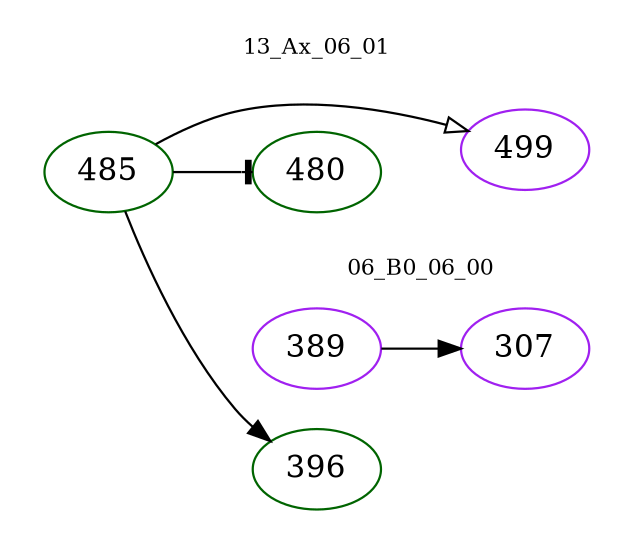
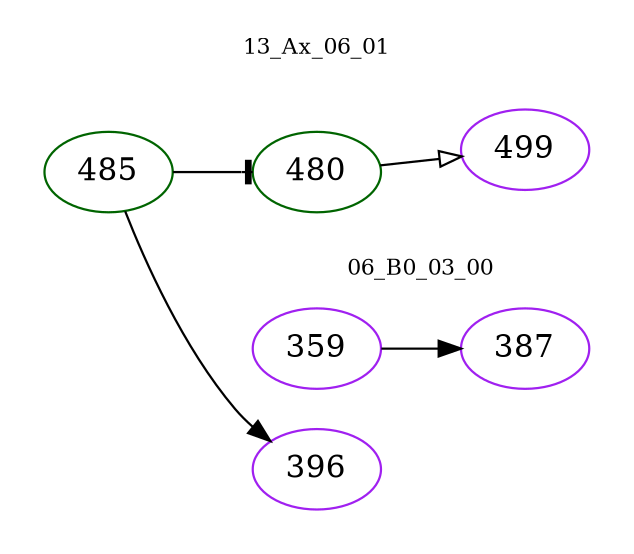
(298, 105) -> (410, 162)
(421, 269) -> (421, 269)
(317, 349) -> (317, 349)
(525, 349) -> (525, 349)
(317, 469) -> (317, 469)
